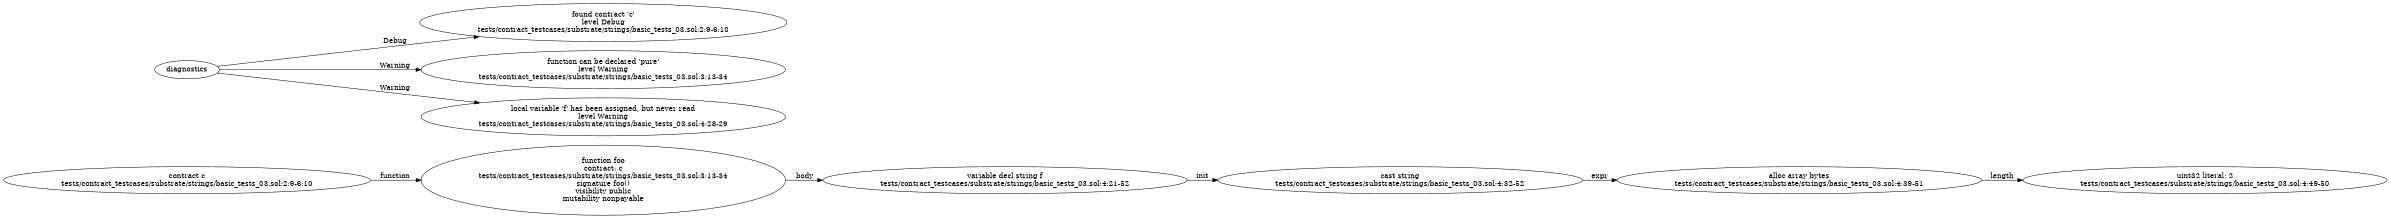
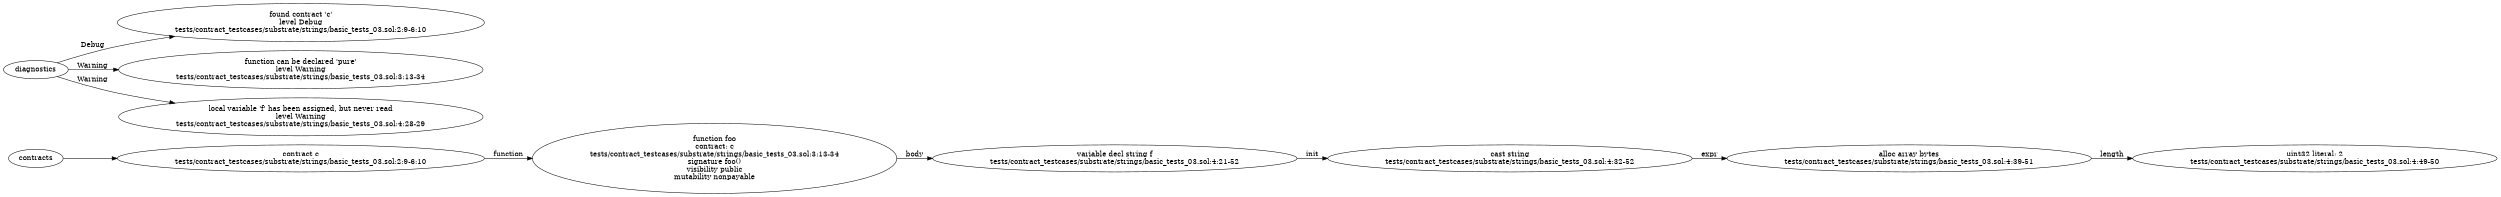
none -> (36, 158)
